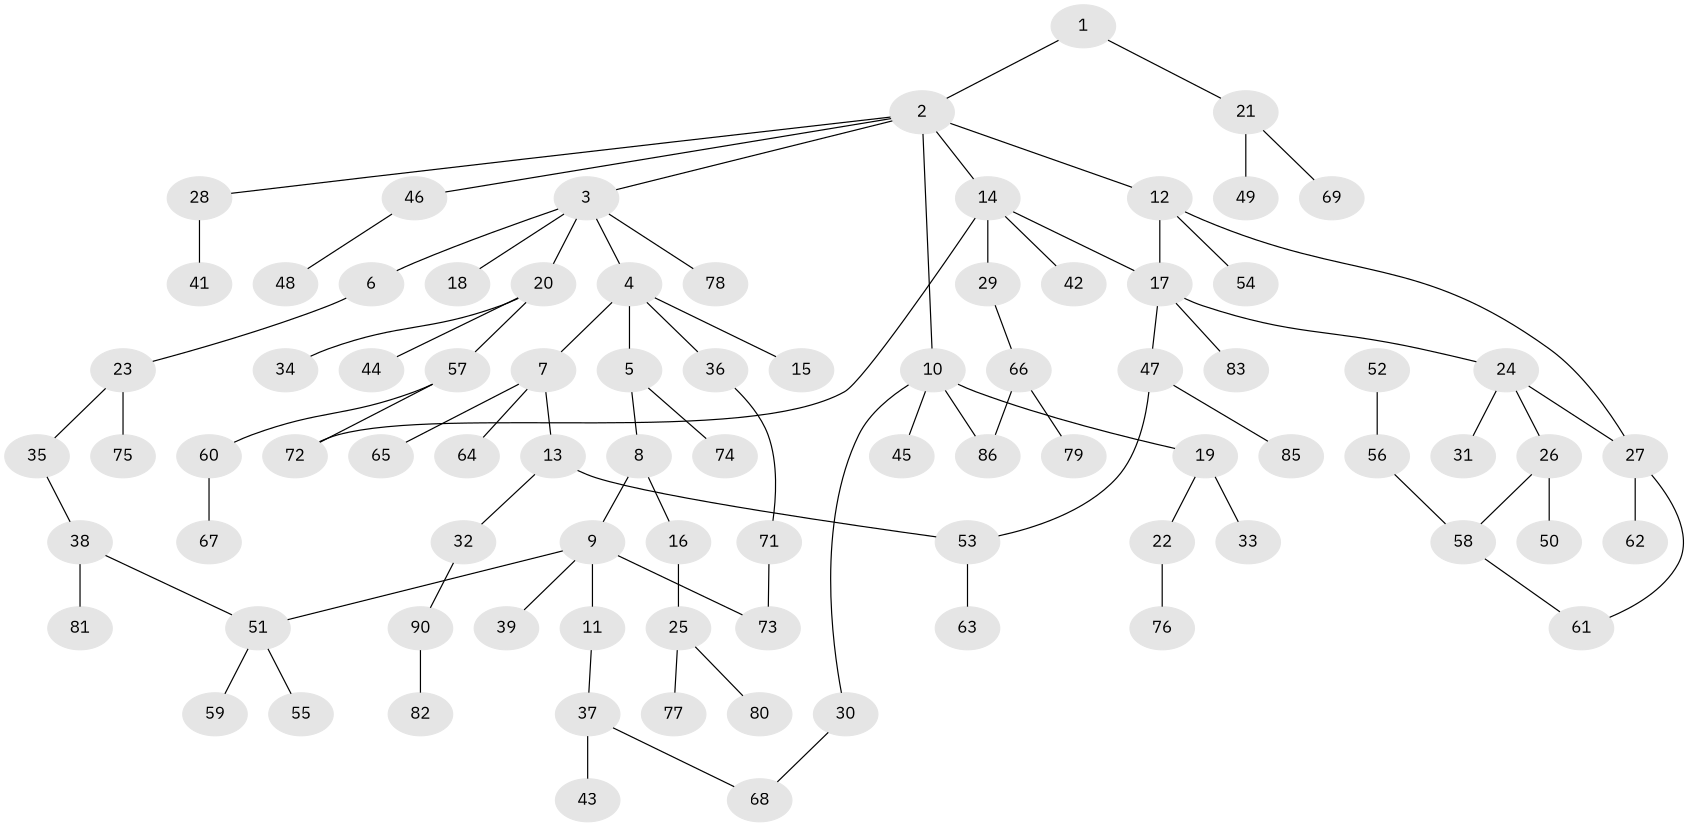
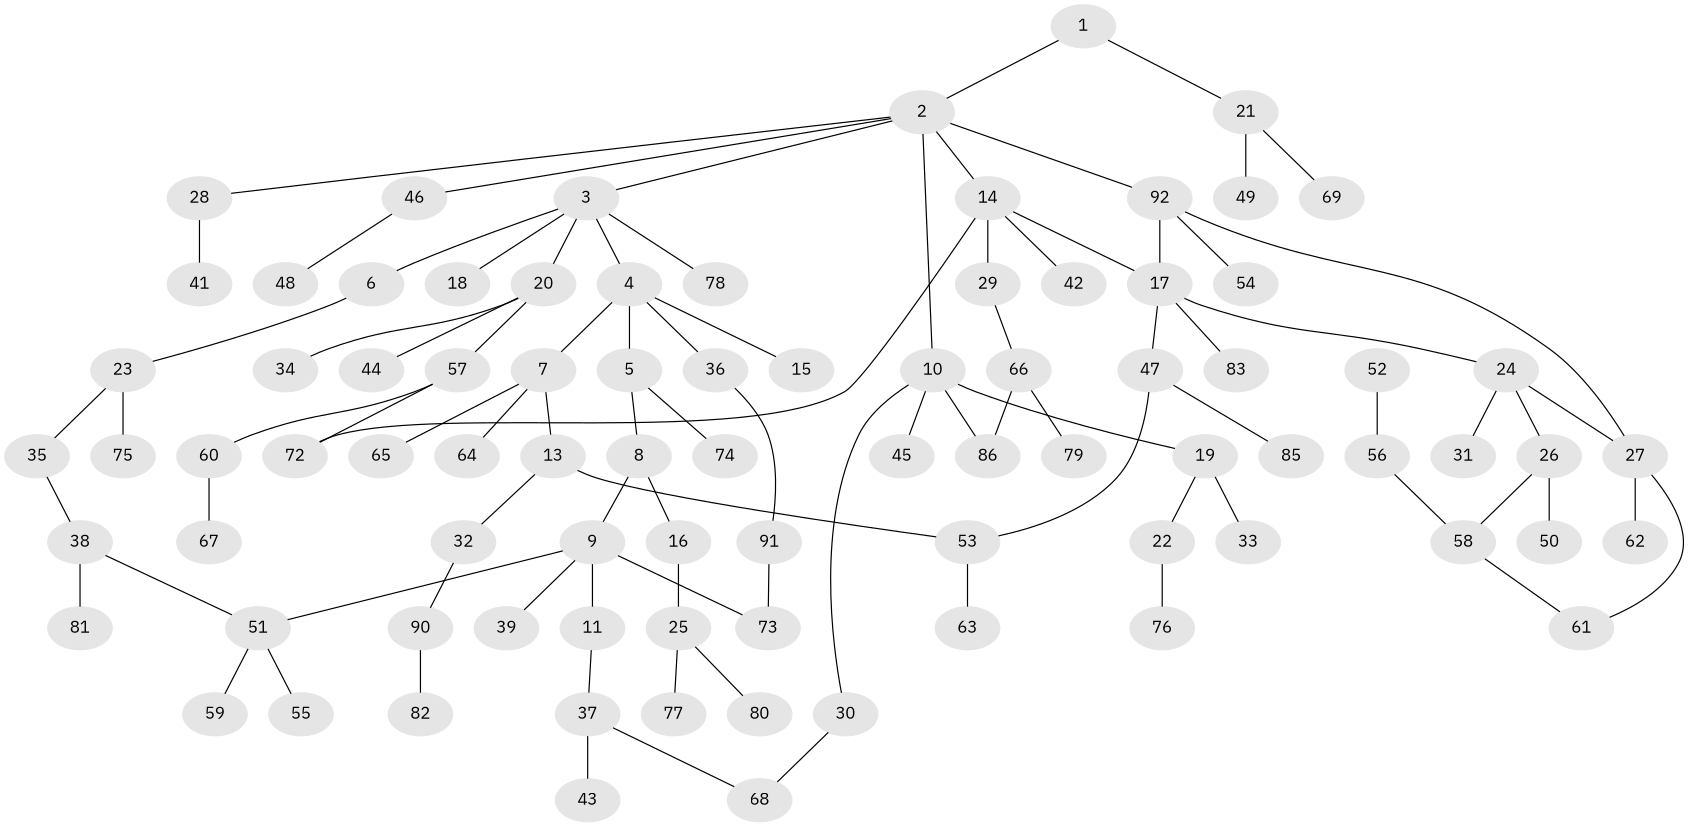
(1160, 198) -> (1160, 198)
(769, 542) -> (769, 542)
